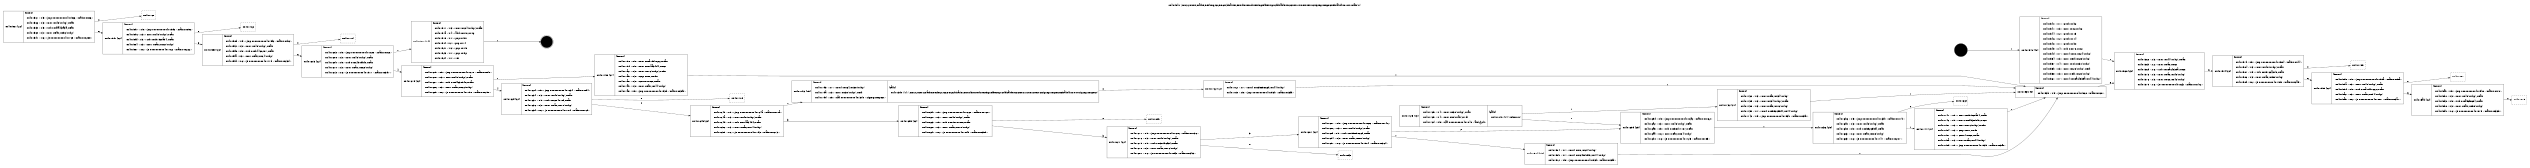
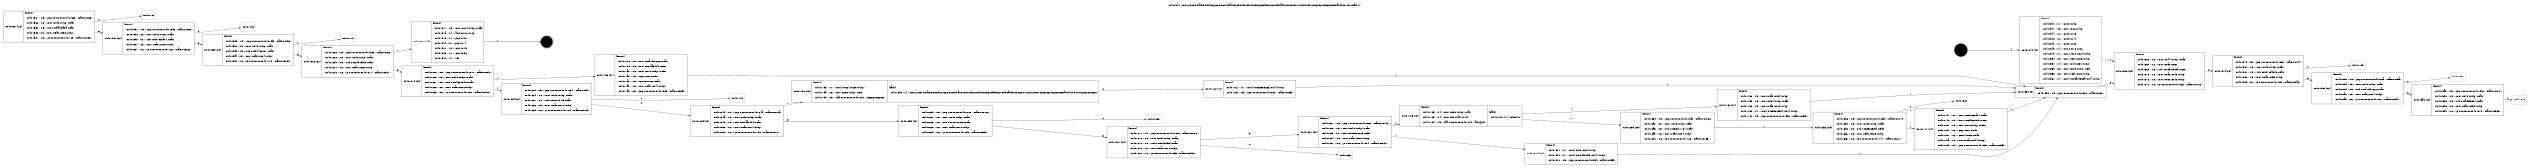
(398, 70) -> (398, 70)
(1505, 131) -> (1395, 125)
